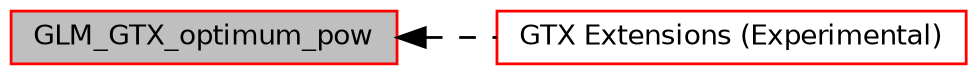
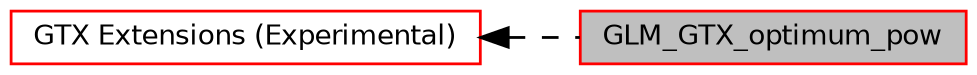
(461, 37) -> (544, 37)
